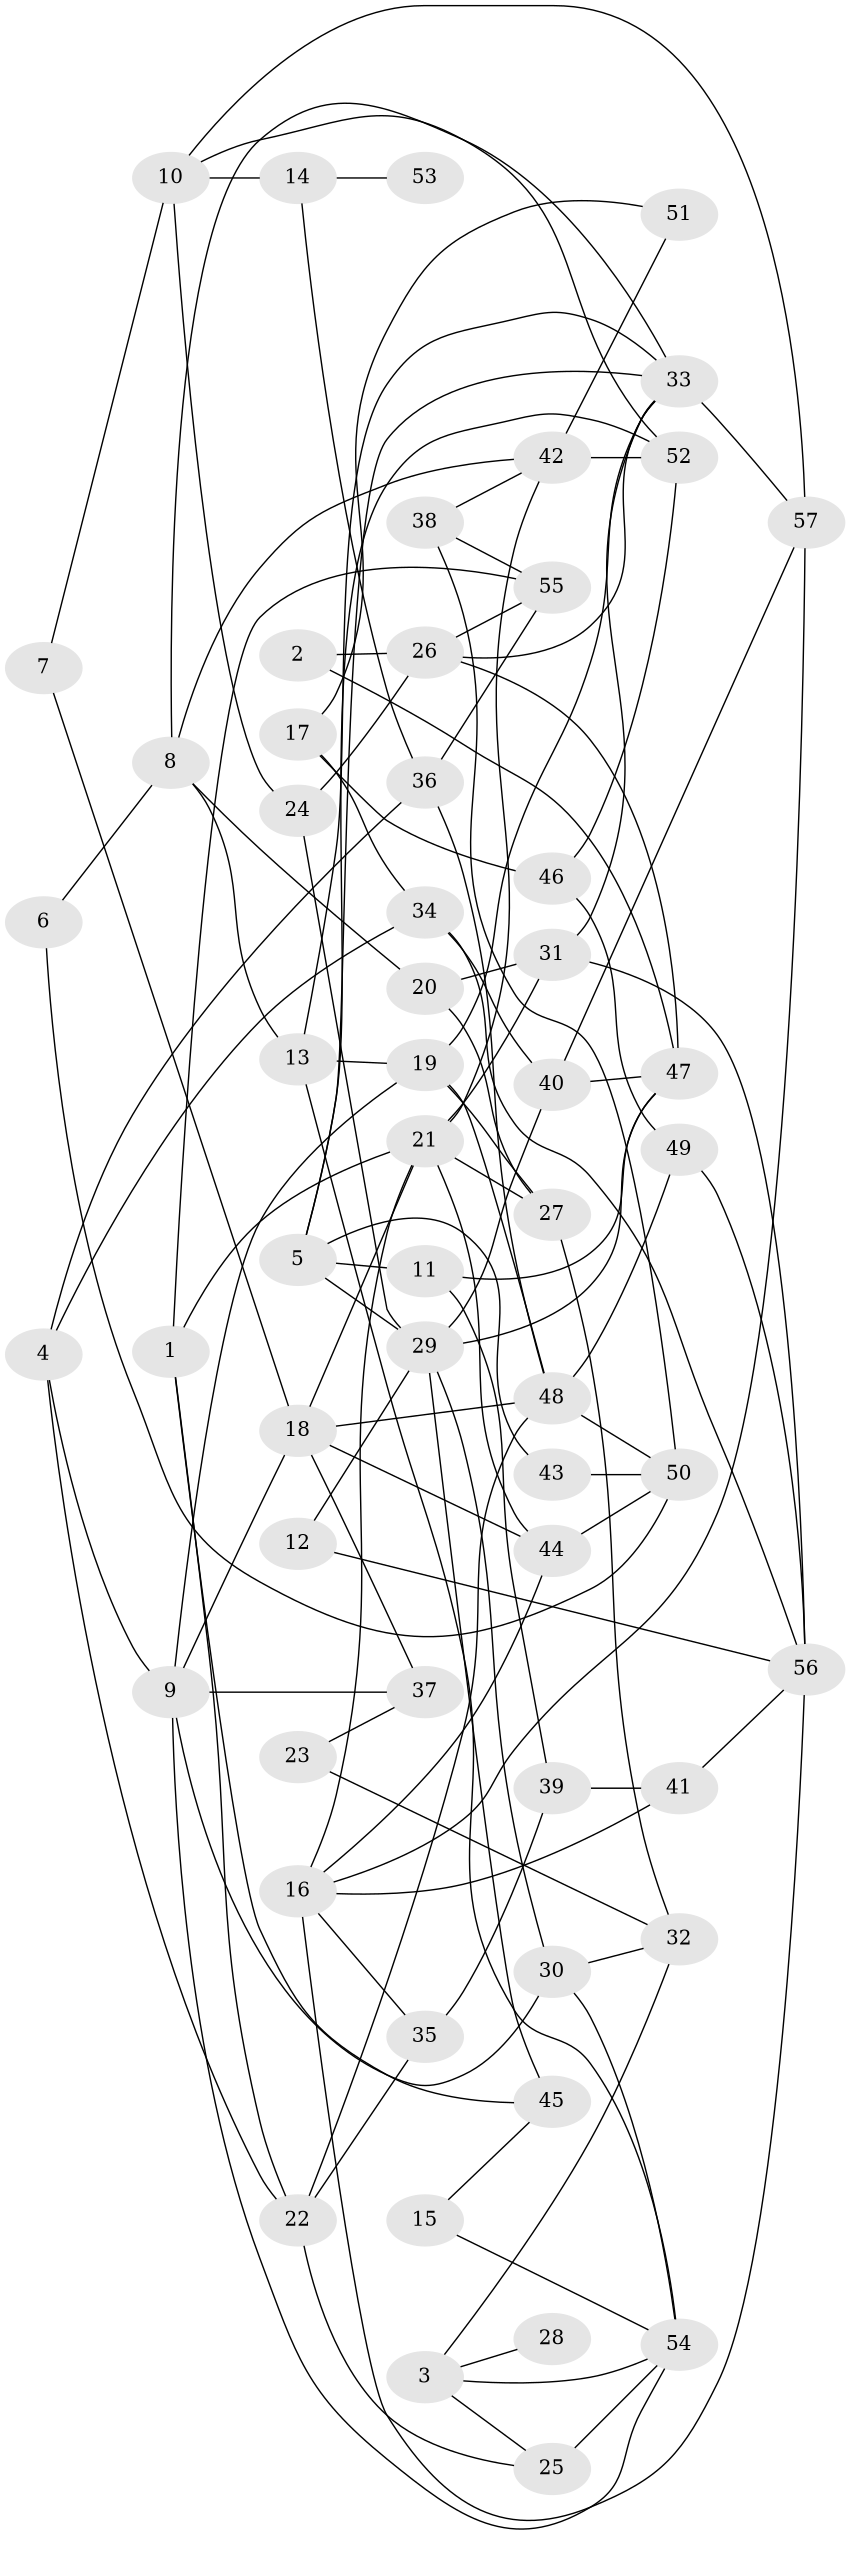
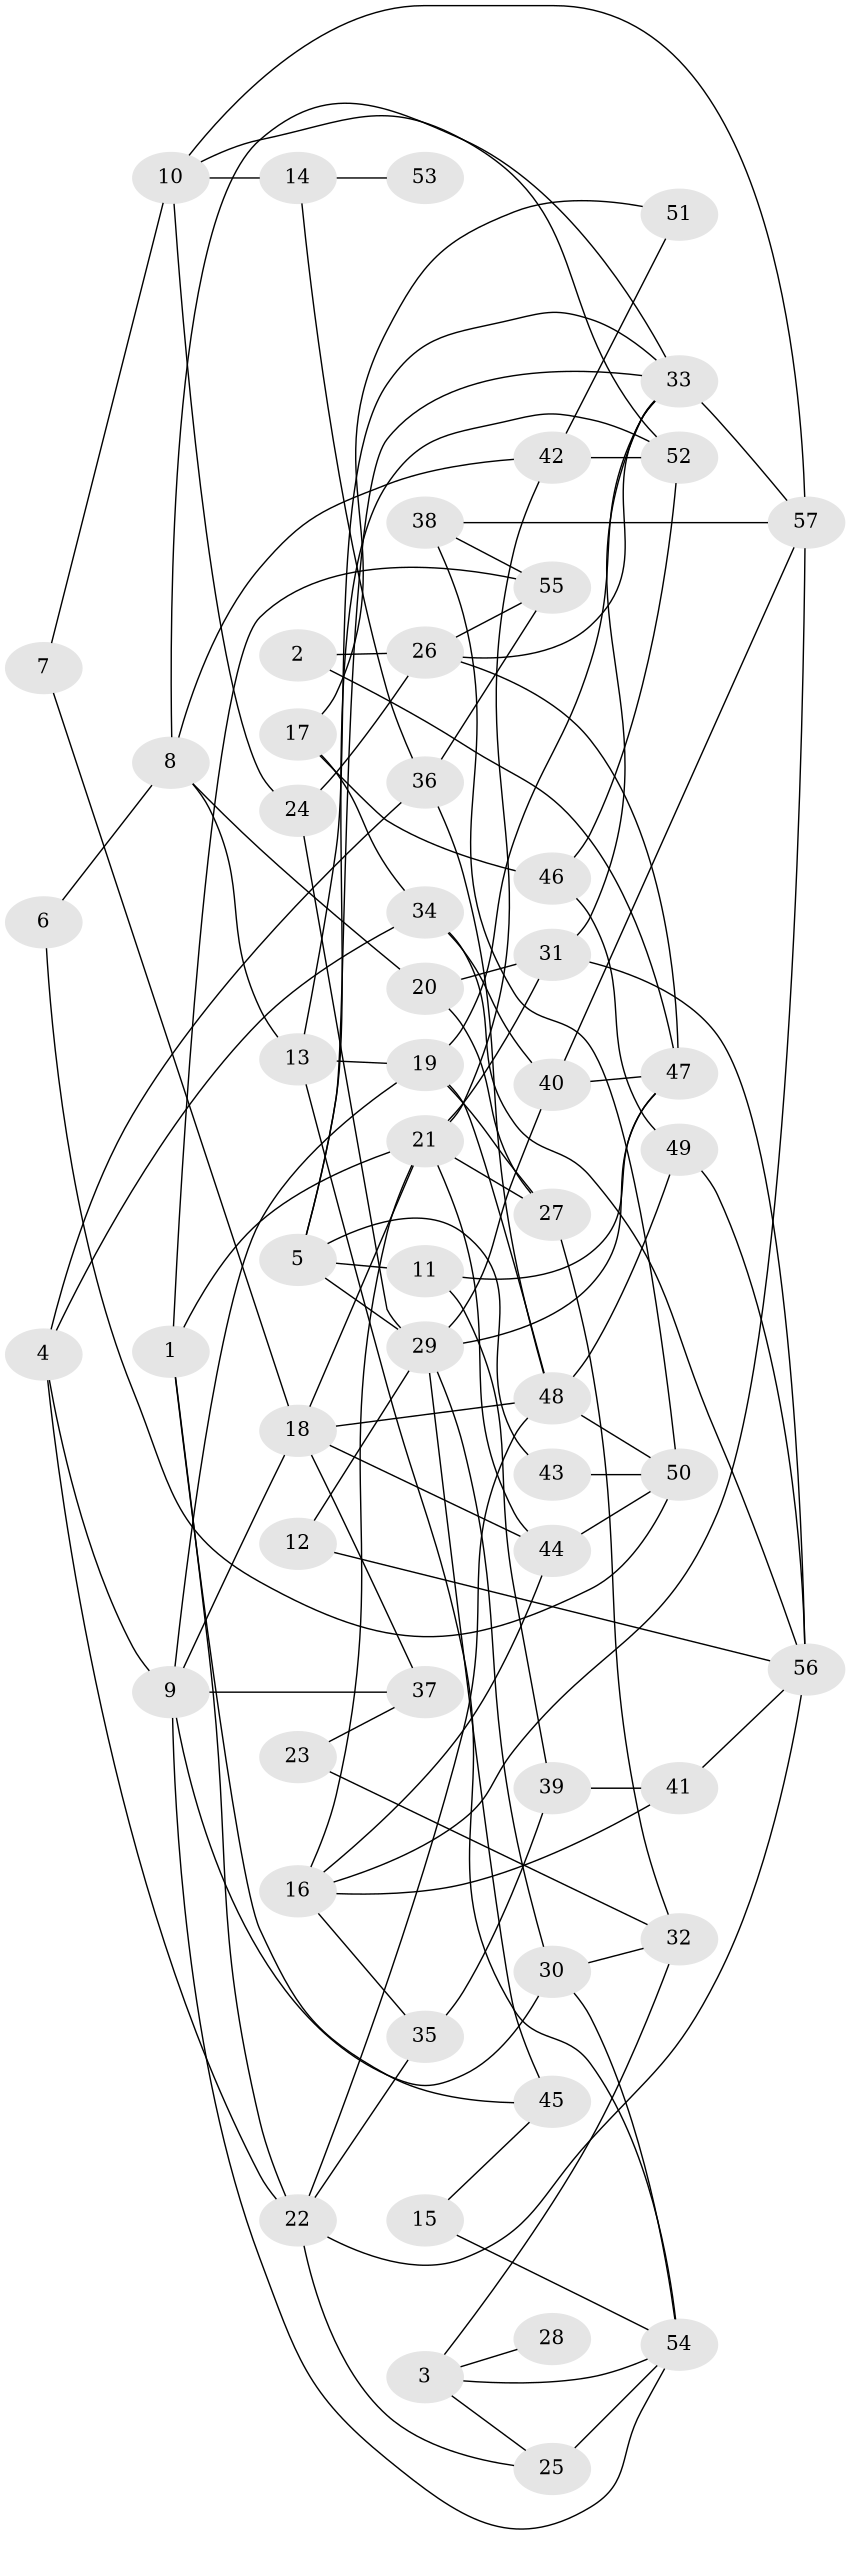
(489, 490) -> (601, 523)
(646, 2479) -> (654, 2073)
